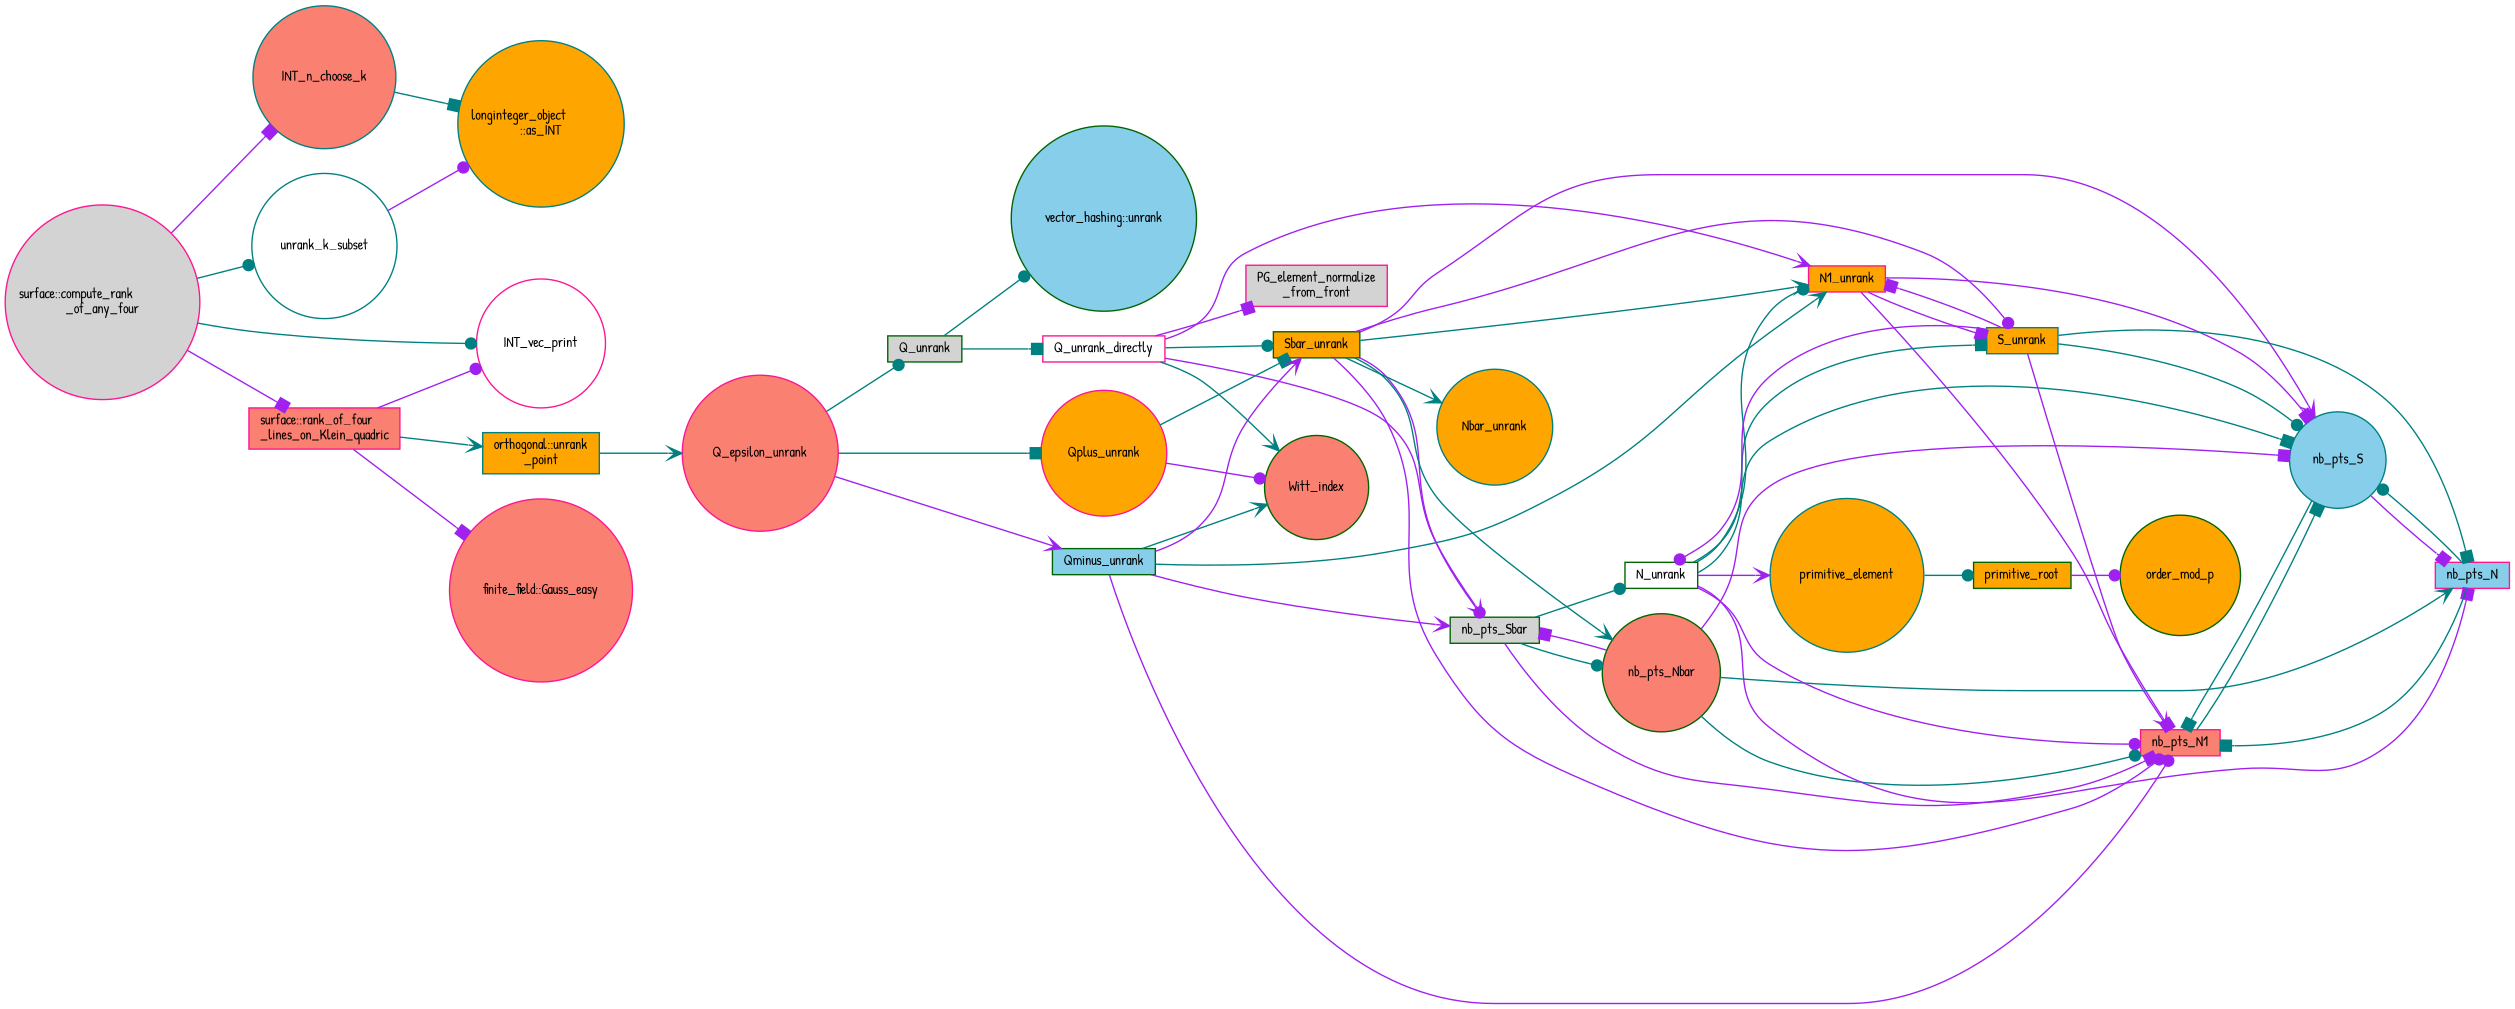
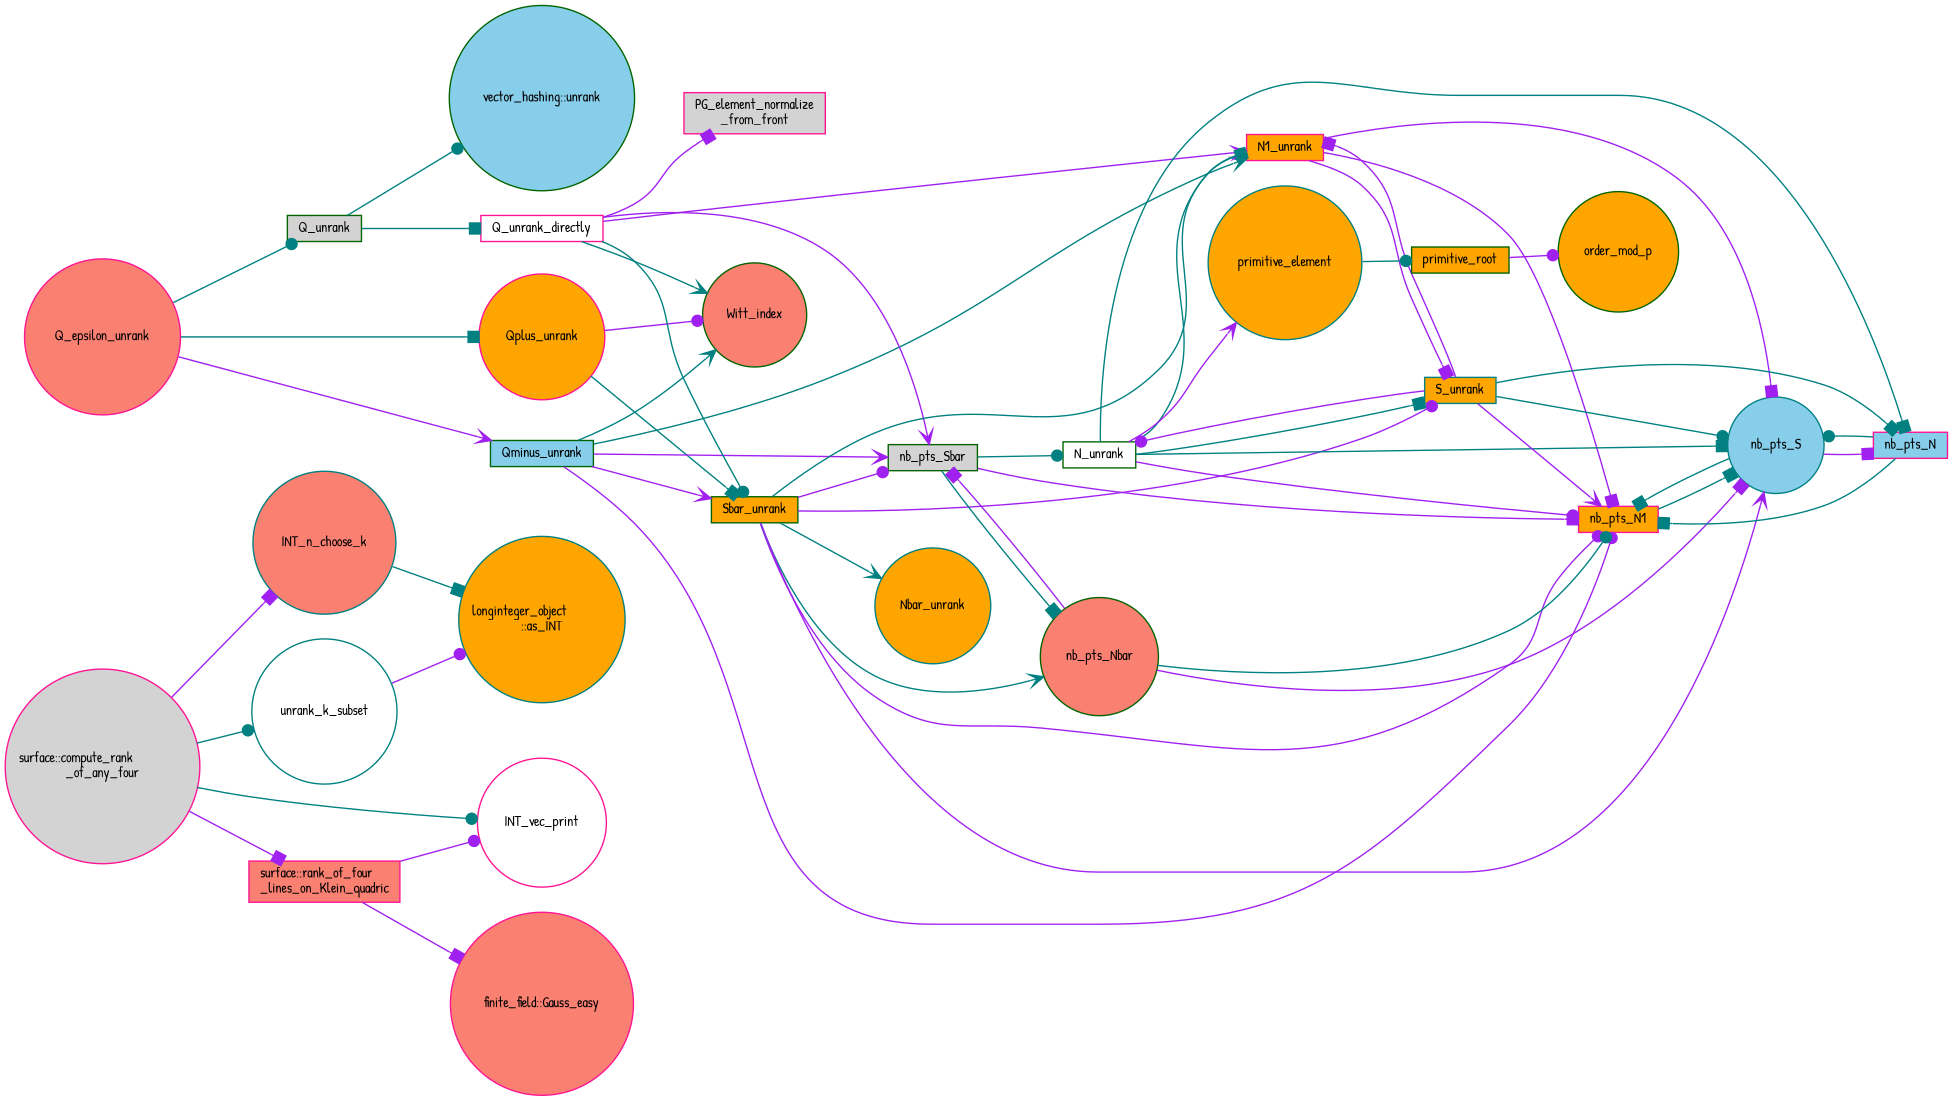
(1578, 316) -> (1081, 412)
(541, 453) -> none
(1556, 655) -> (994, 539)
(2090, 691) -> none
(2180, 743) -> (1618, 519)
(2145, 780) -> (1463, 95)
